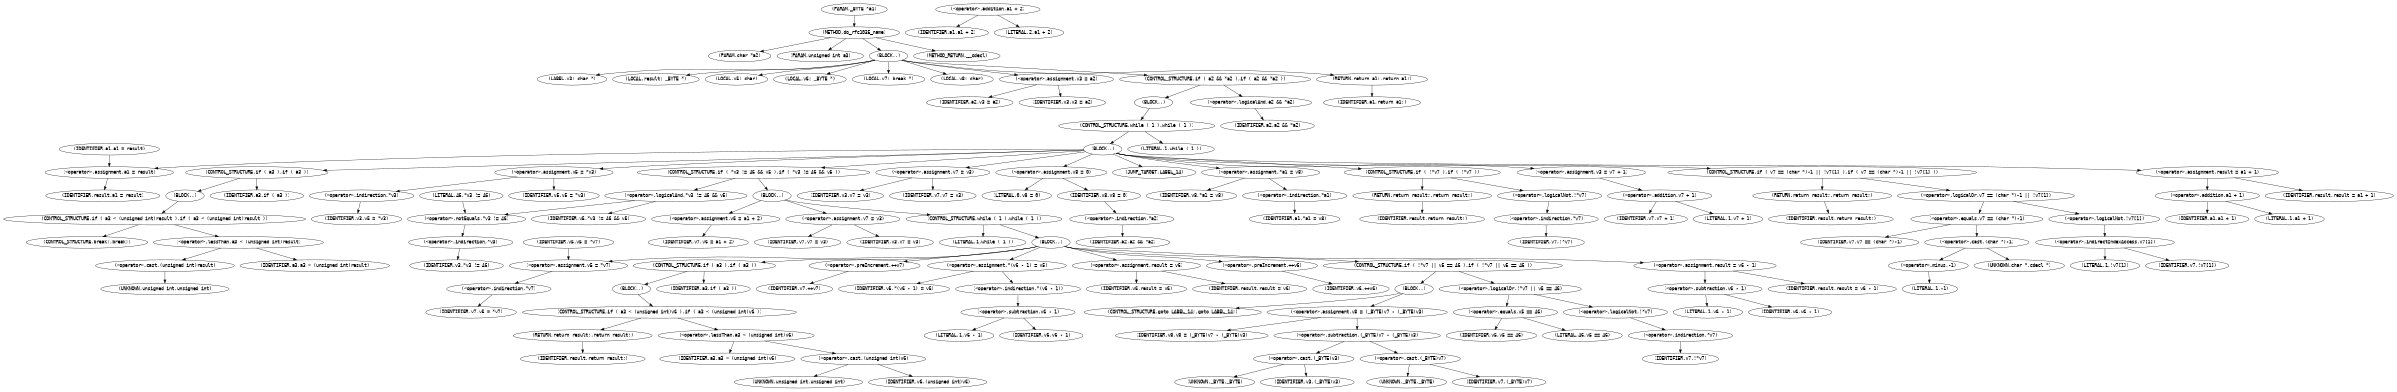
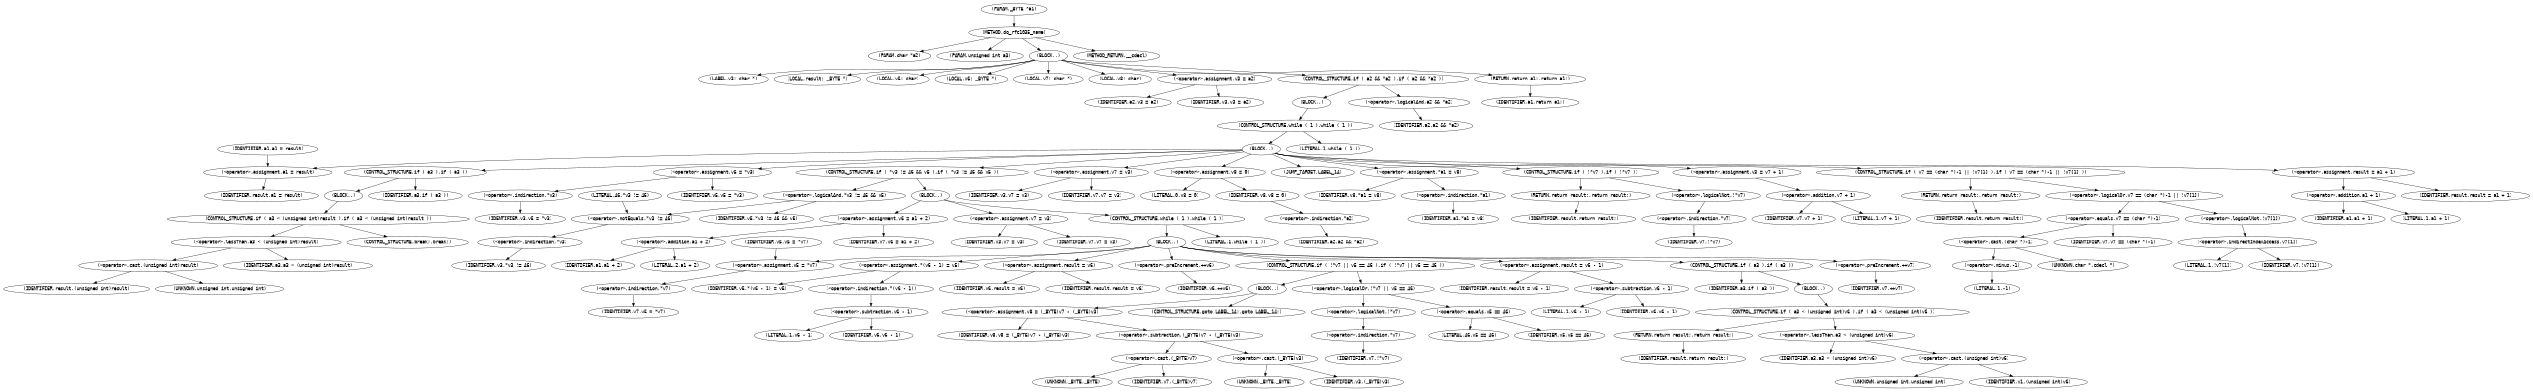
(889, 79) -> (1048, 79)
none -> (778, 231)
none -> (77, 289)
(928, 382) -> (2028, 382)
